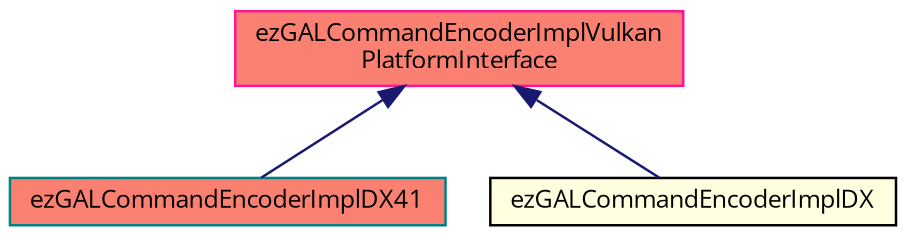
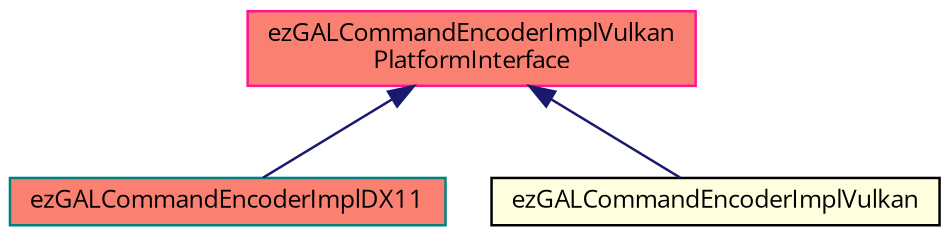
(228, 202) -> (228, 202)
(693, 202) -> (716, 202)
